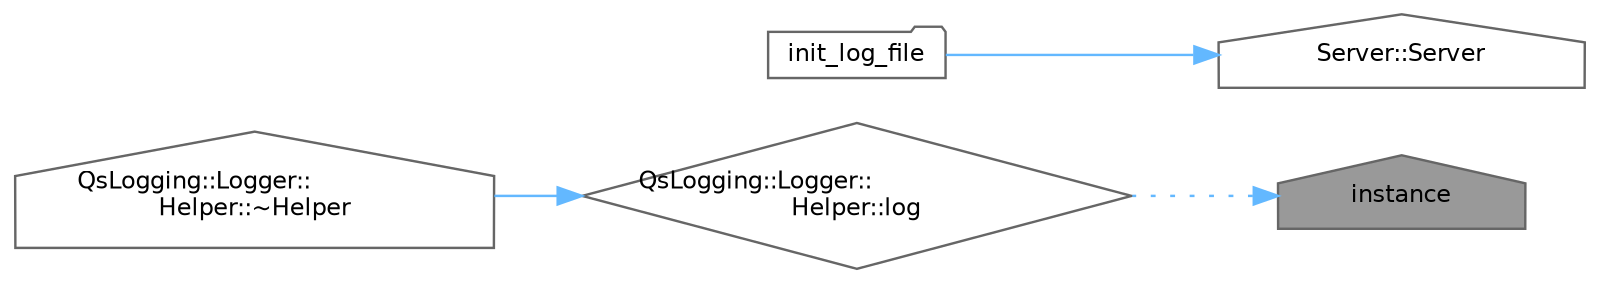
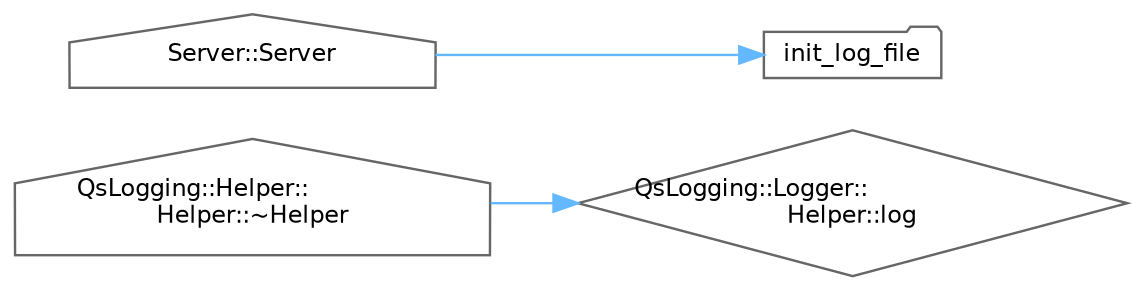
(1070, 55) -> (587, 55)
(255, 196) -> (253, 203)
(1402, 196) -> none
